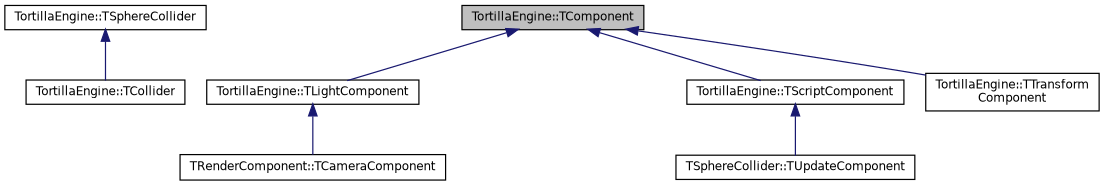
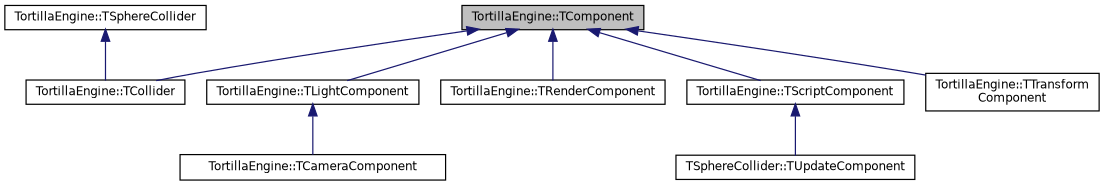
none -> (311, 54)
none -> (553, 92)
(313, 167) -> (313, 167)
